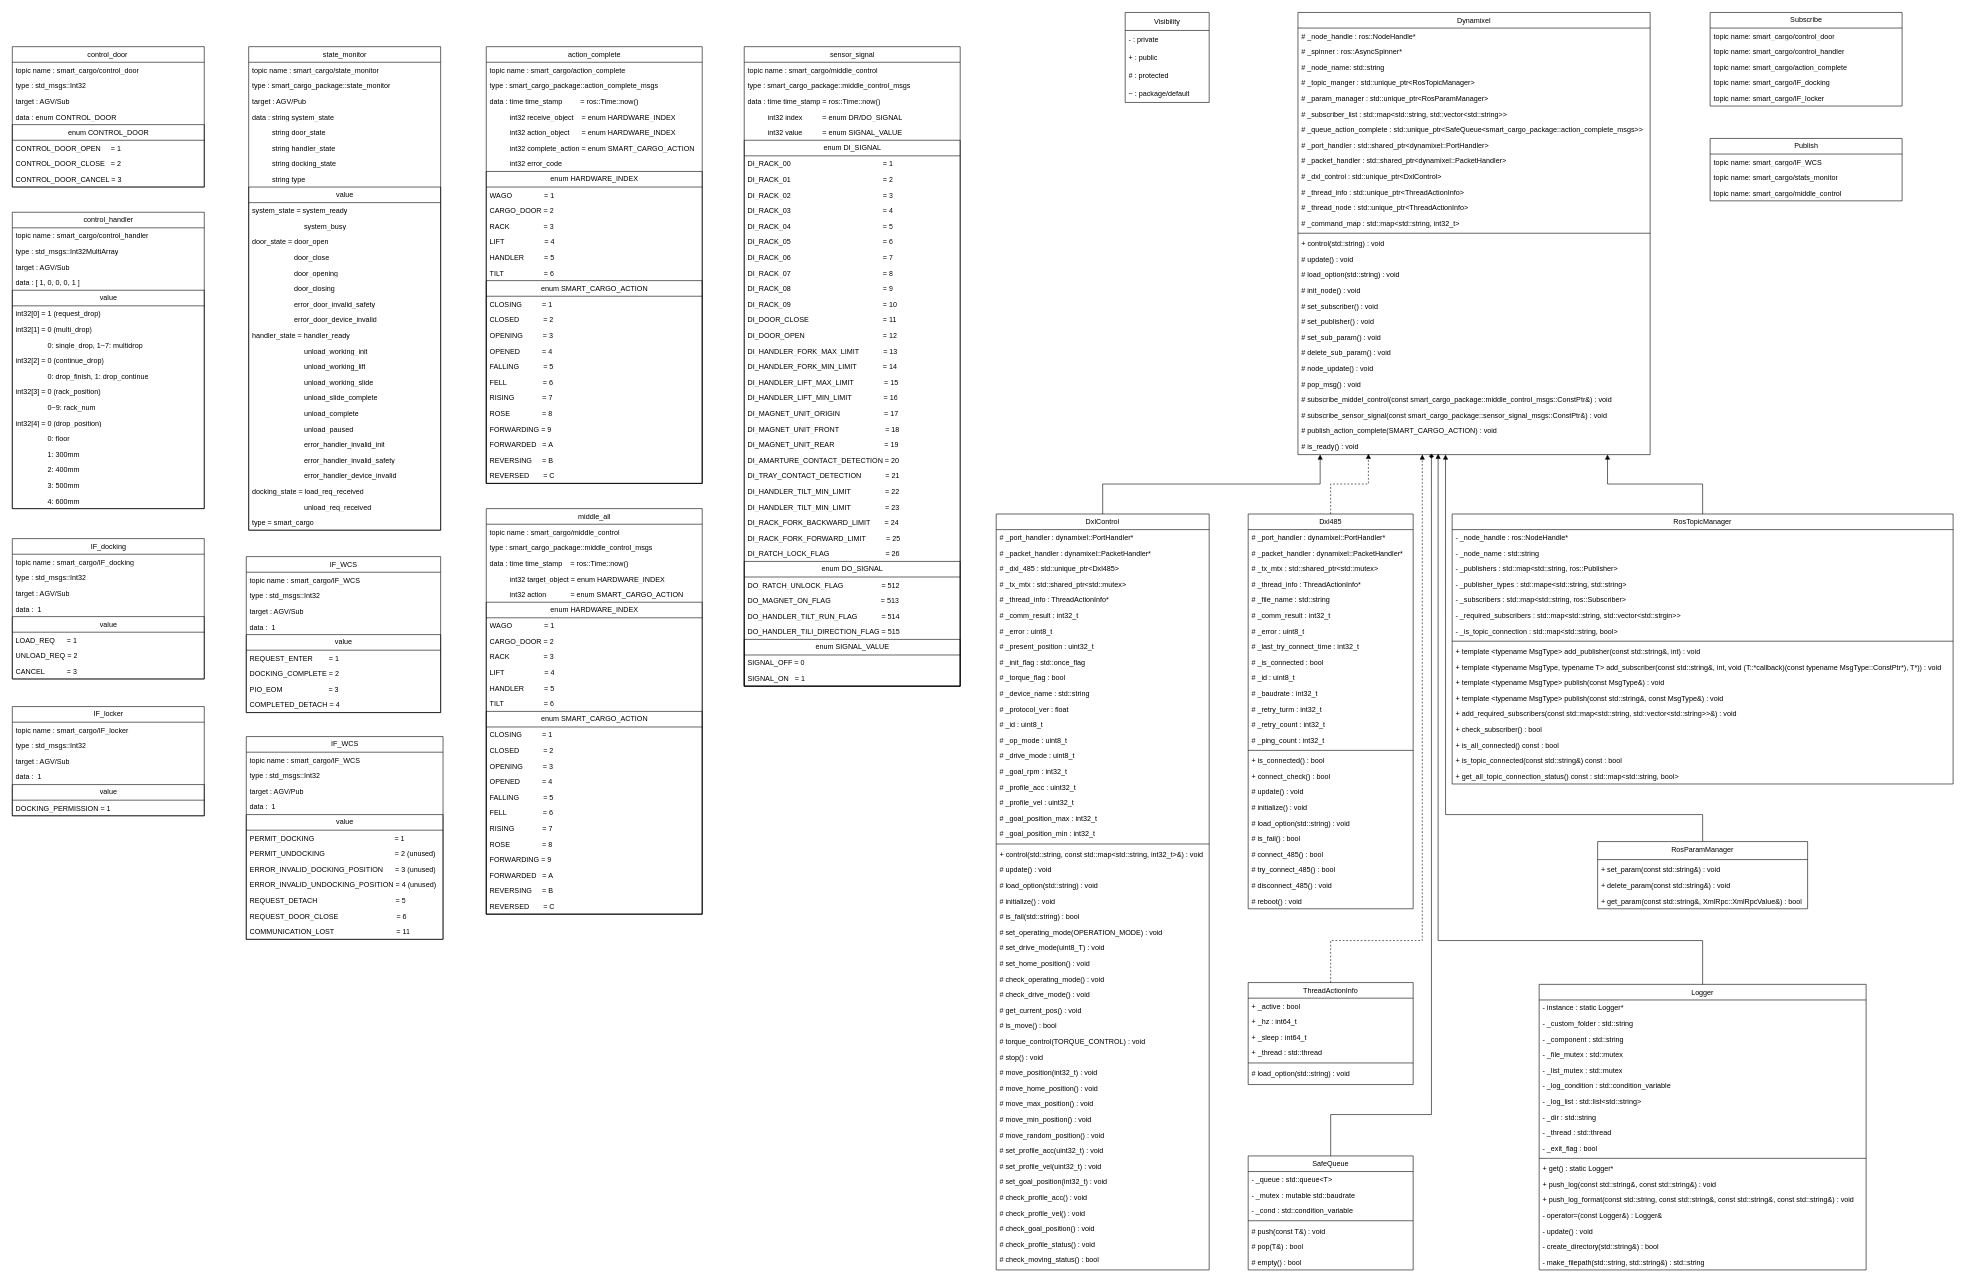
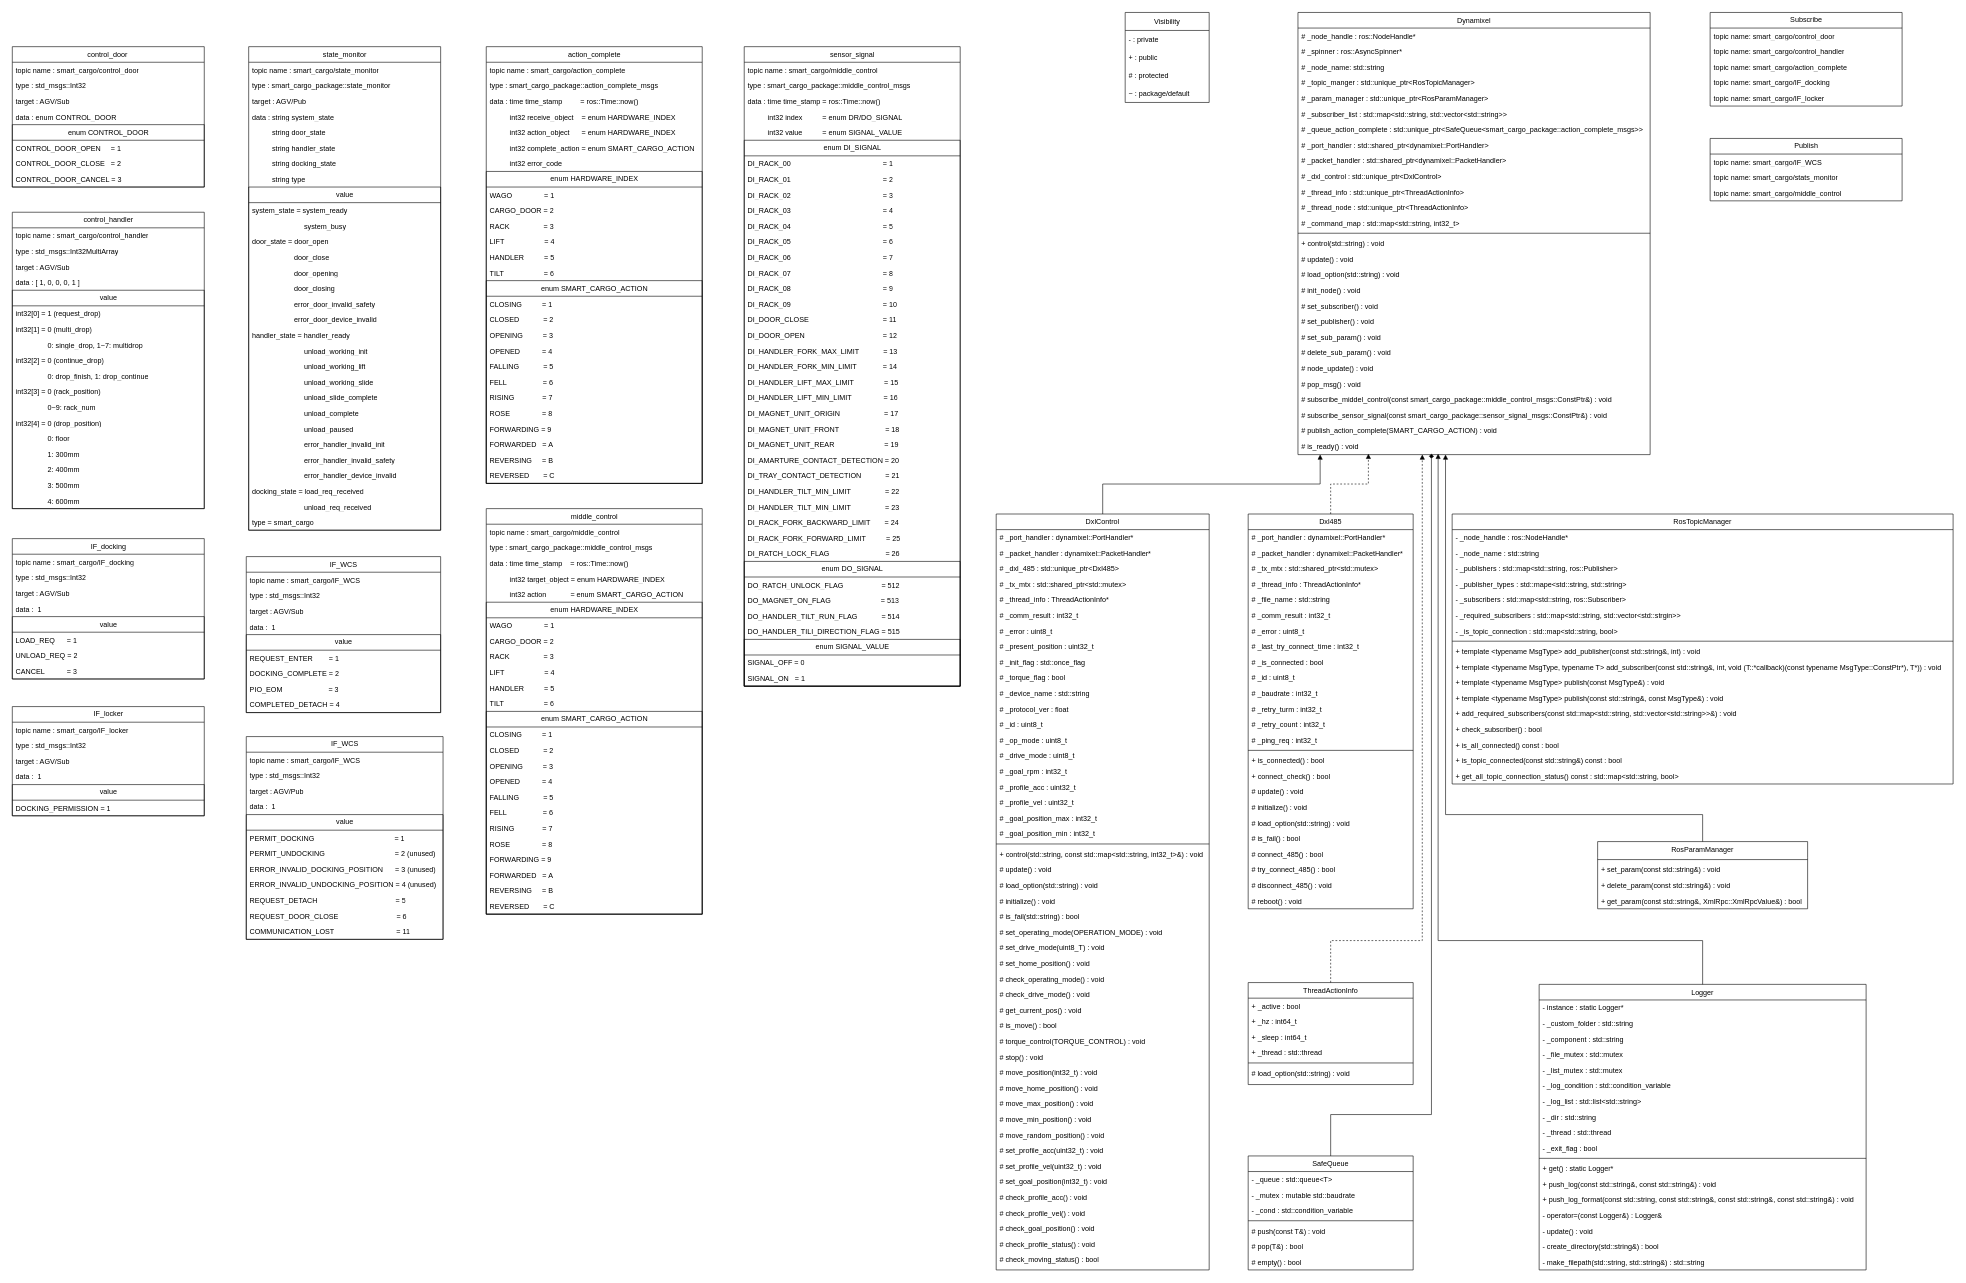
(1703, 498) -> none
(595, 516) -> (595, 516)
(1292, 740) -> (1288, 740)
